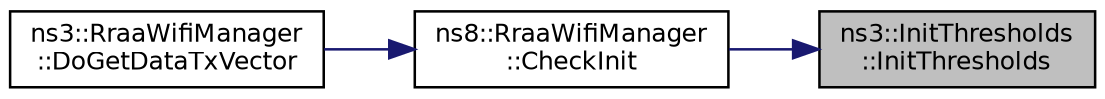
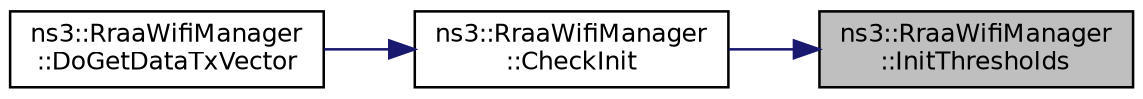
(572, 49) -> (572, 49)
(957, 49) -> (976, 49)
